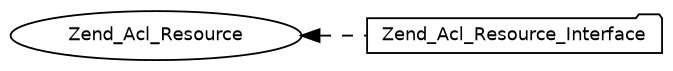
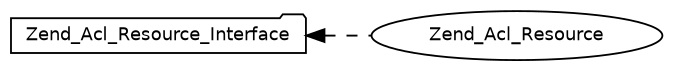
(343, 36) -> (348, 36)
